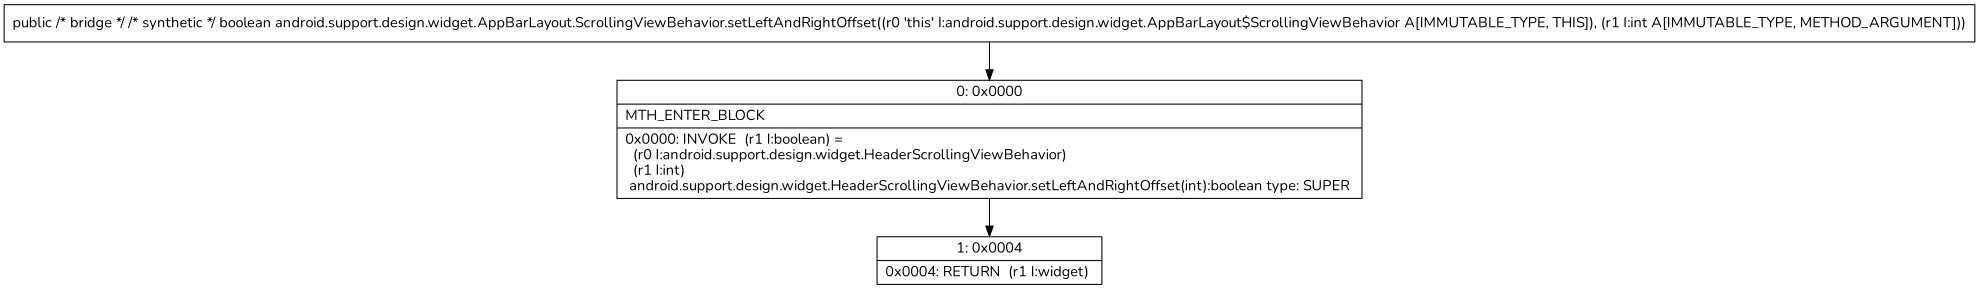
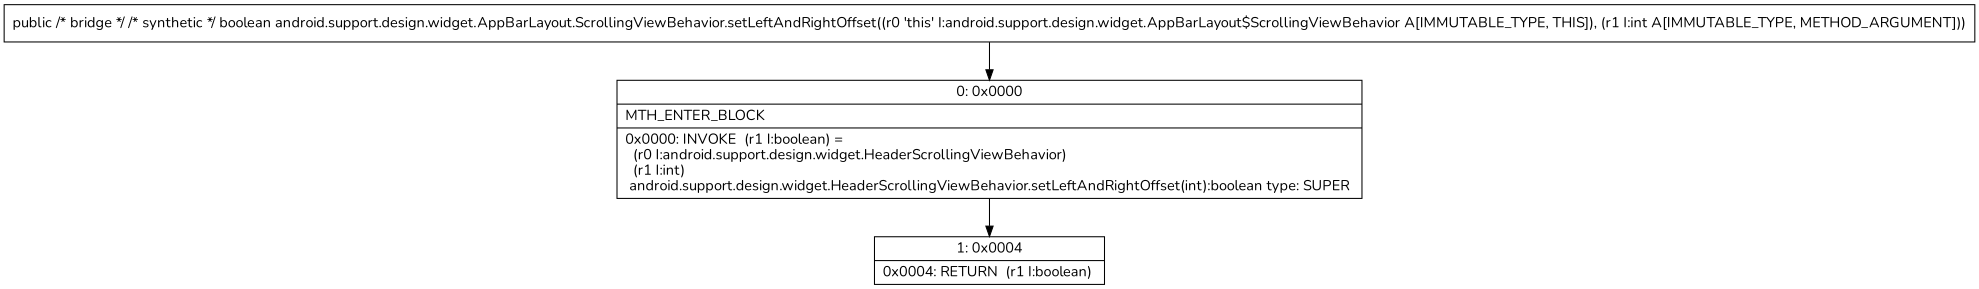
(989, 272) -> (989, 272)
